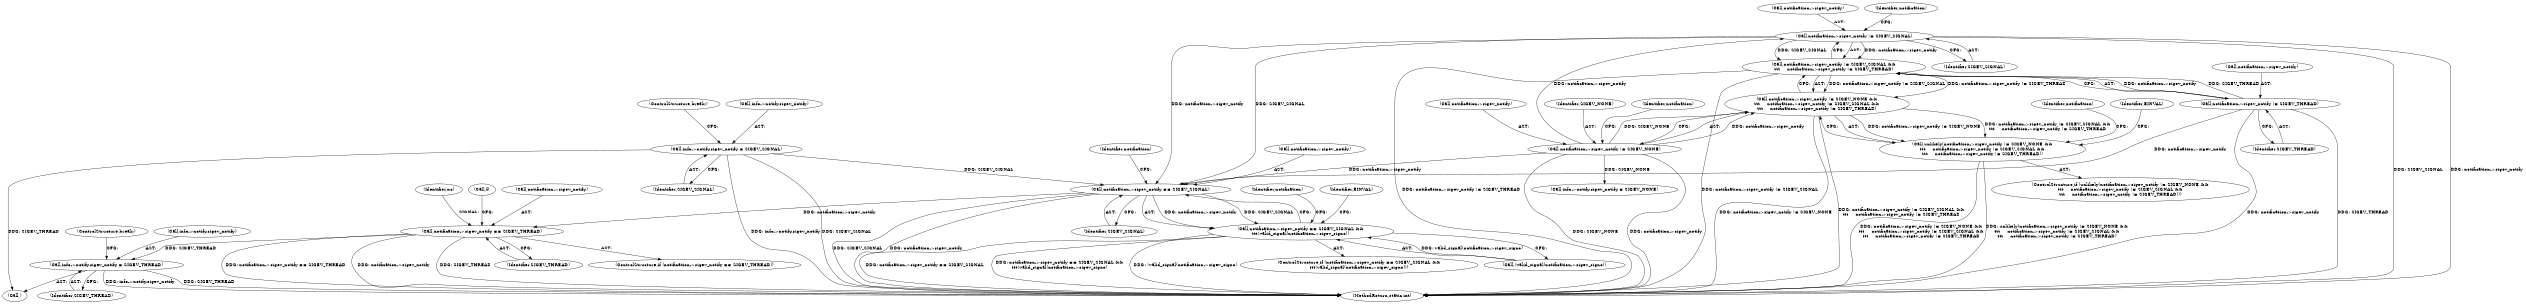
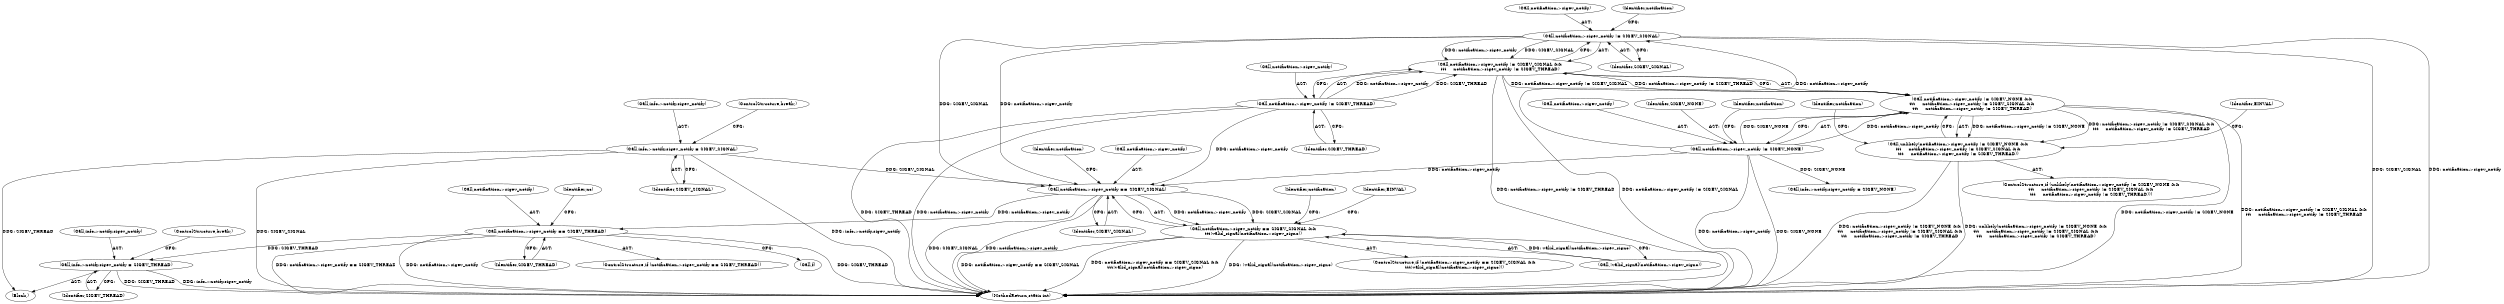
(482, 209) -> (703, 243)
(470, 212) -> (571, 212)
(15, 296) -> (21, 296)
